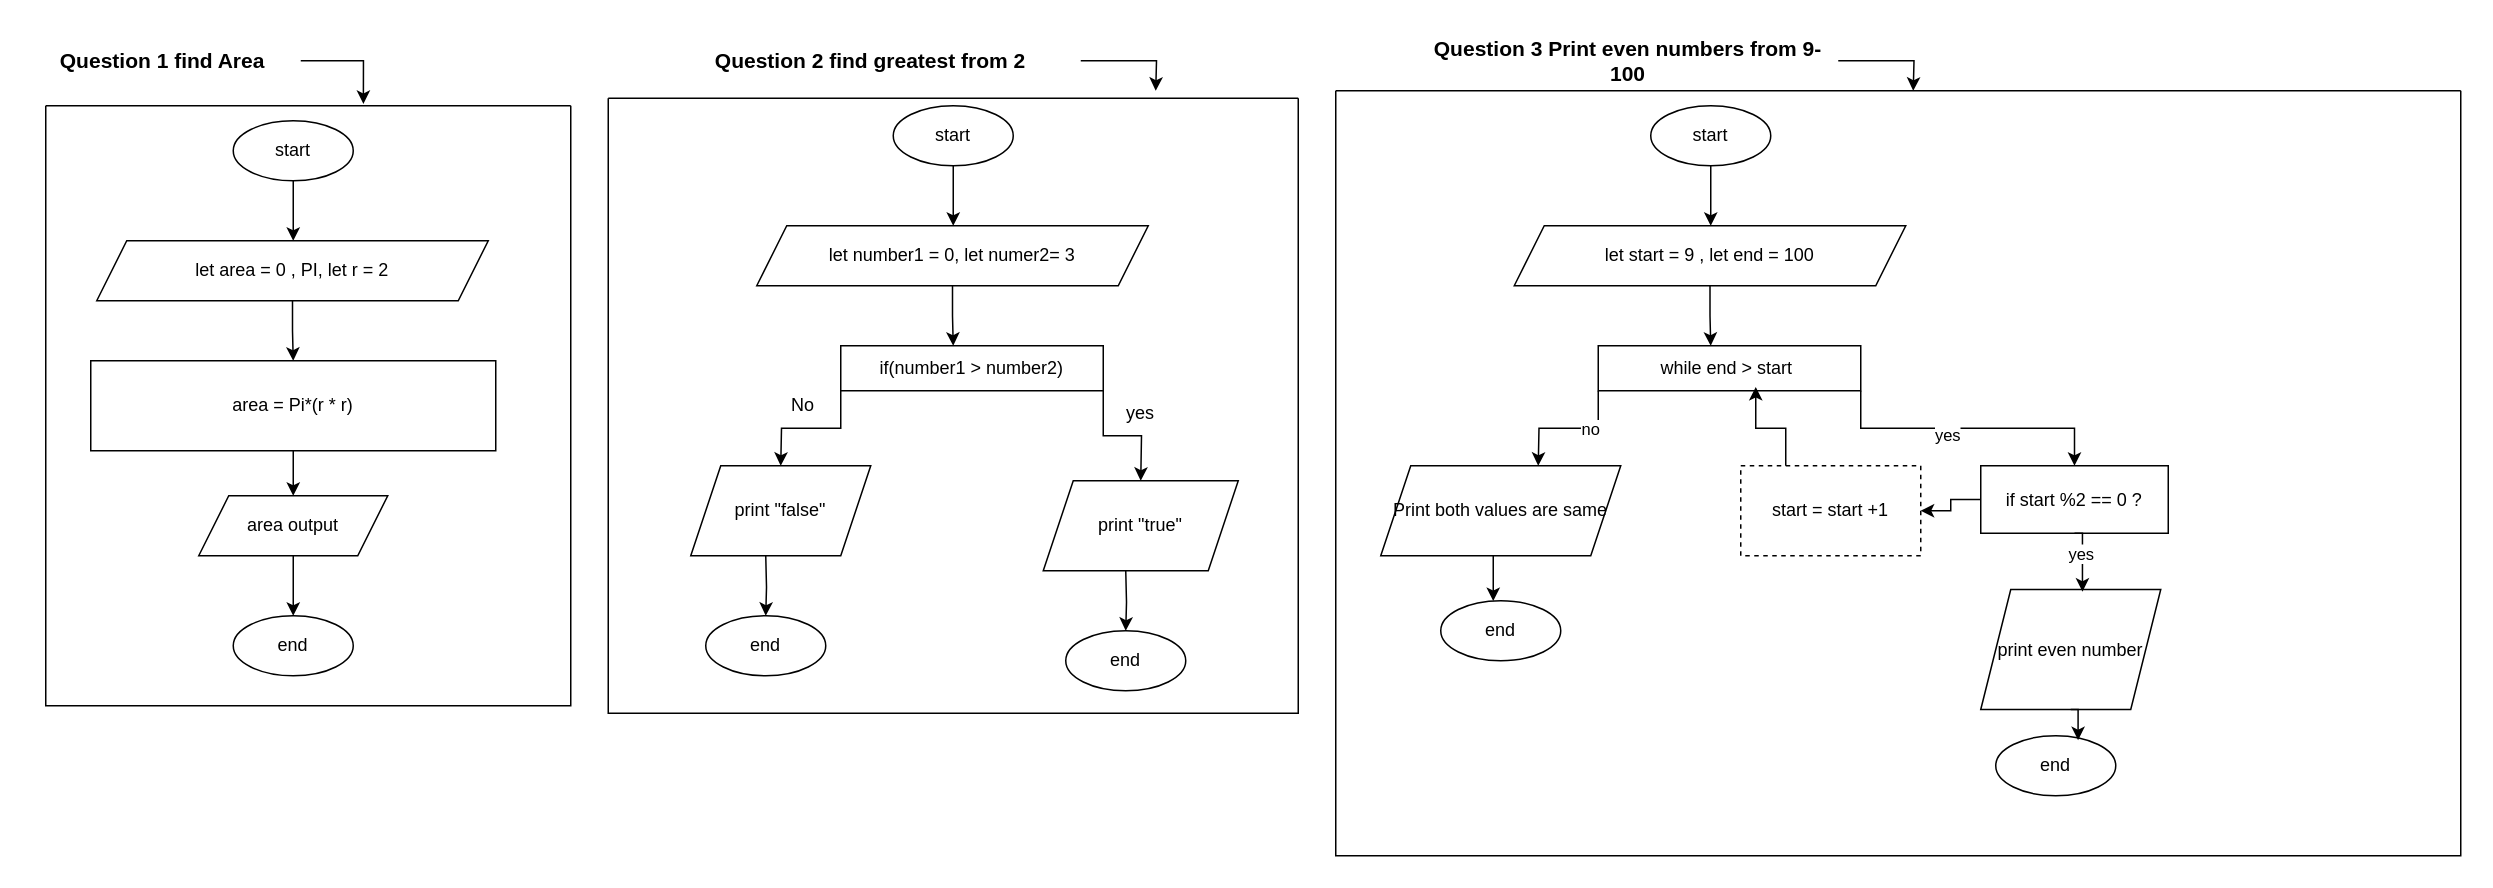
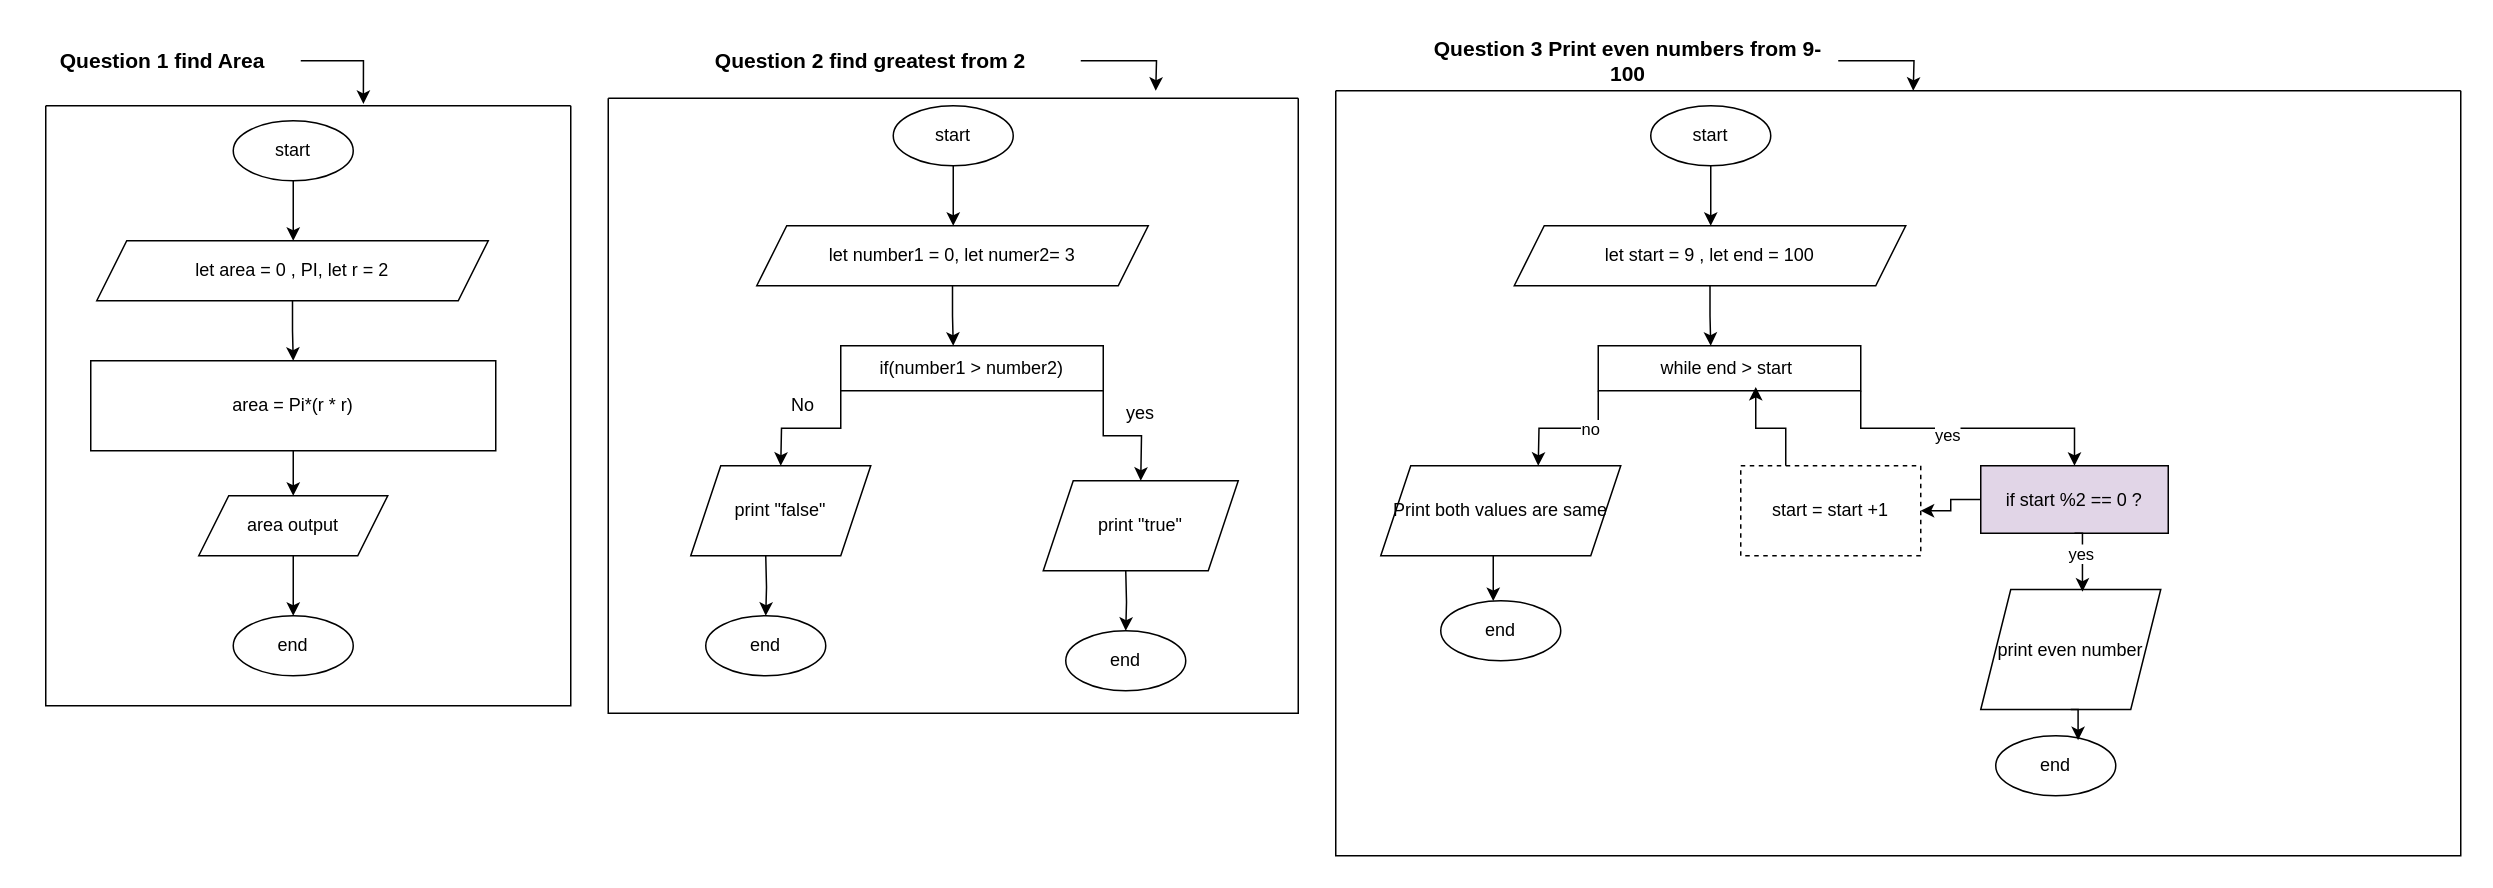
(2075, 500) -> (2075, 500)
